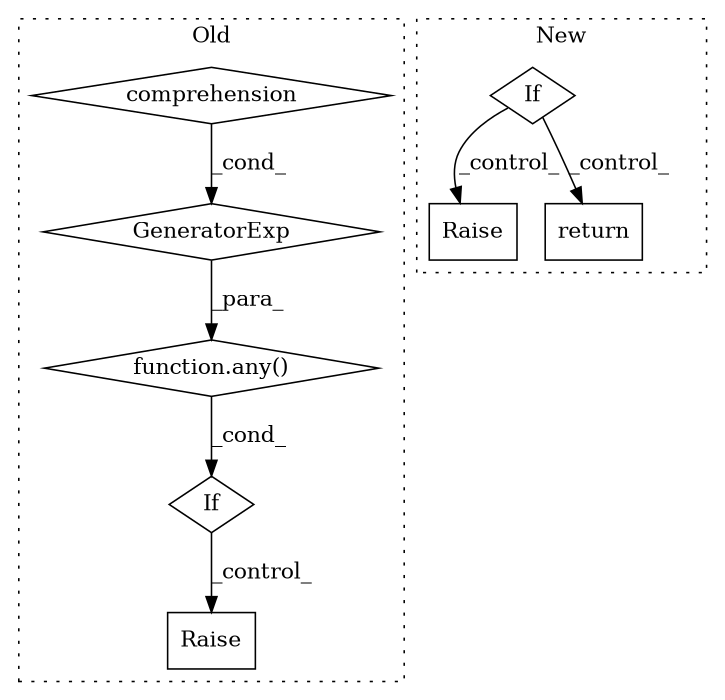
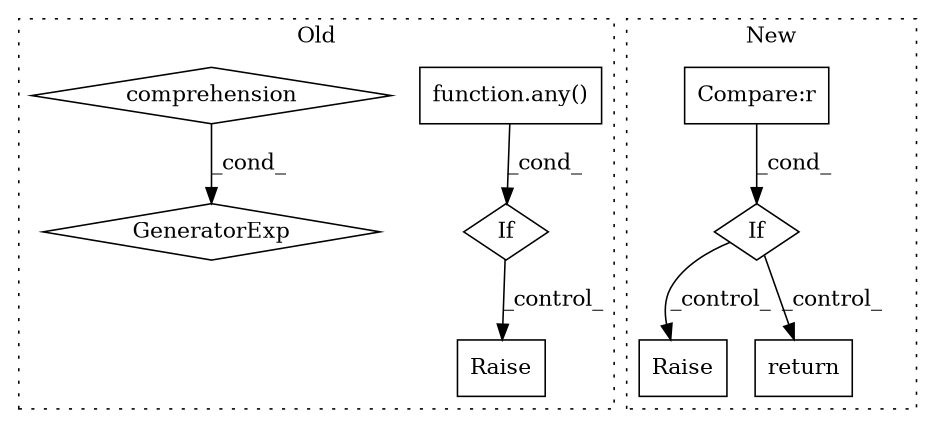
none -> (757, 96)
(212, 292) -> none
(212, 368) -> (511, 96)
